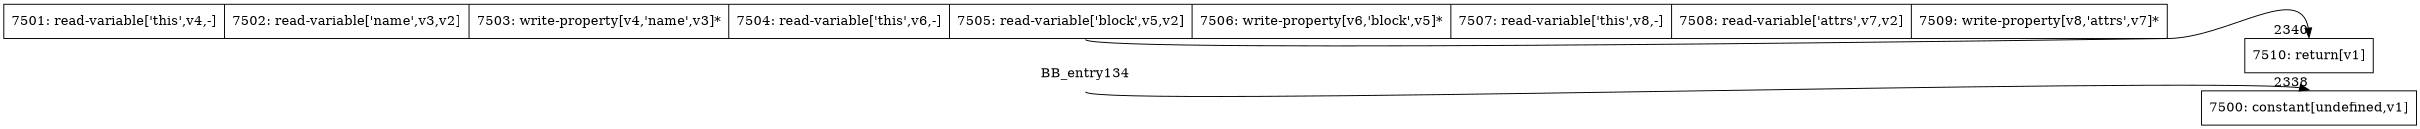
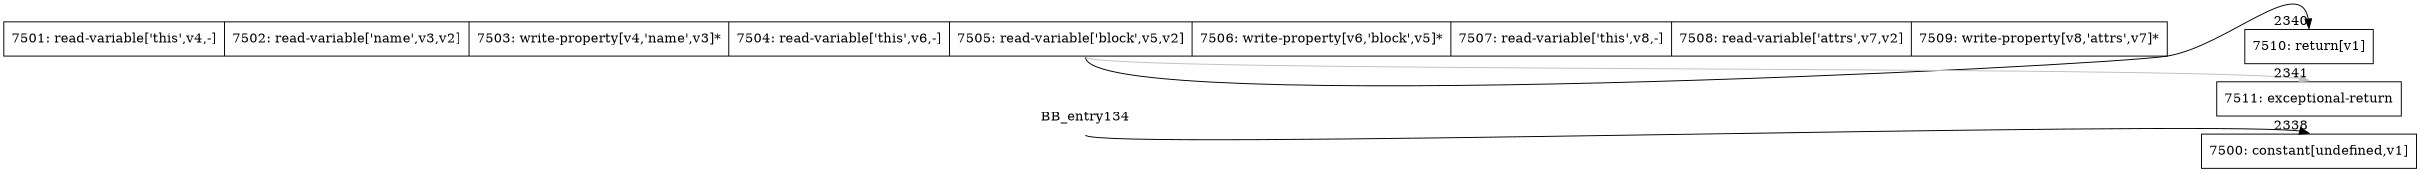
none -> (2309, 99)
